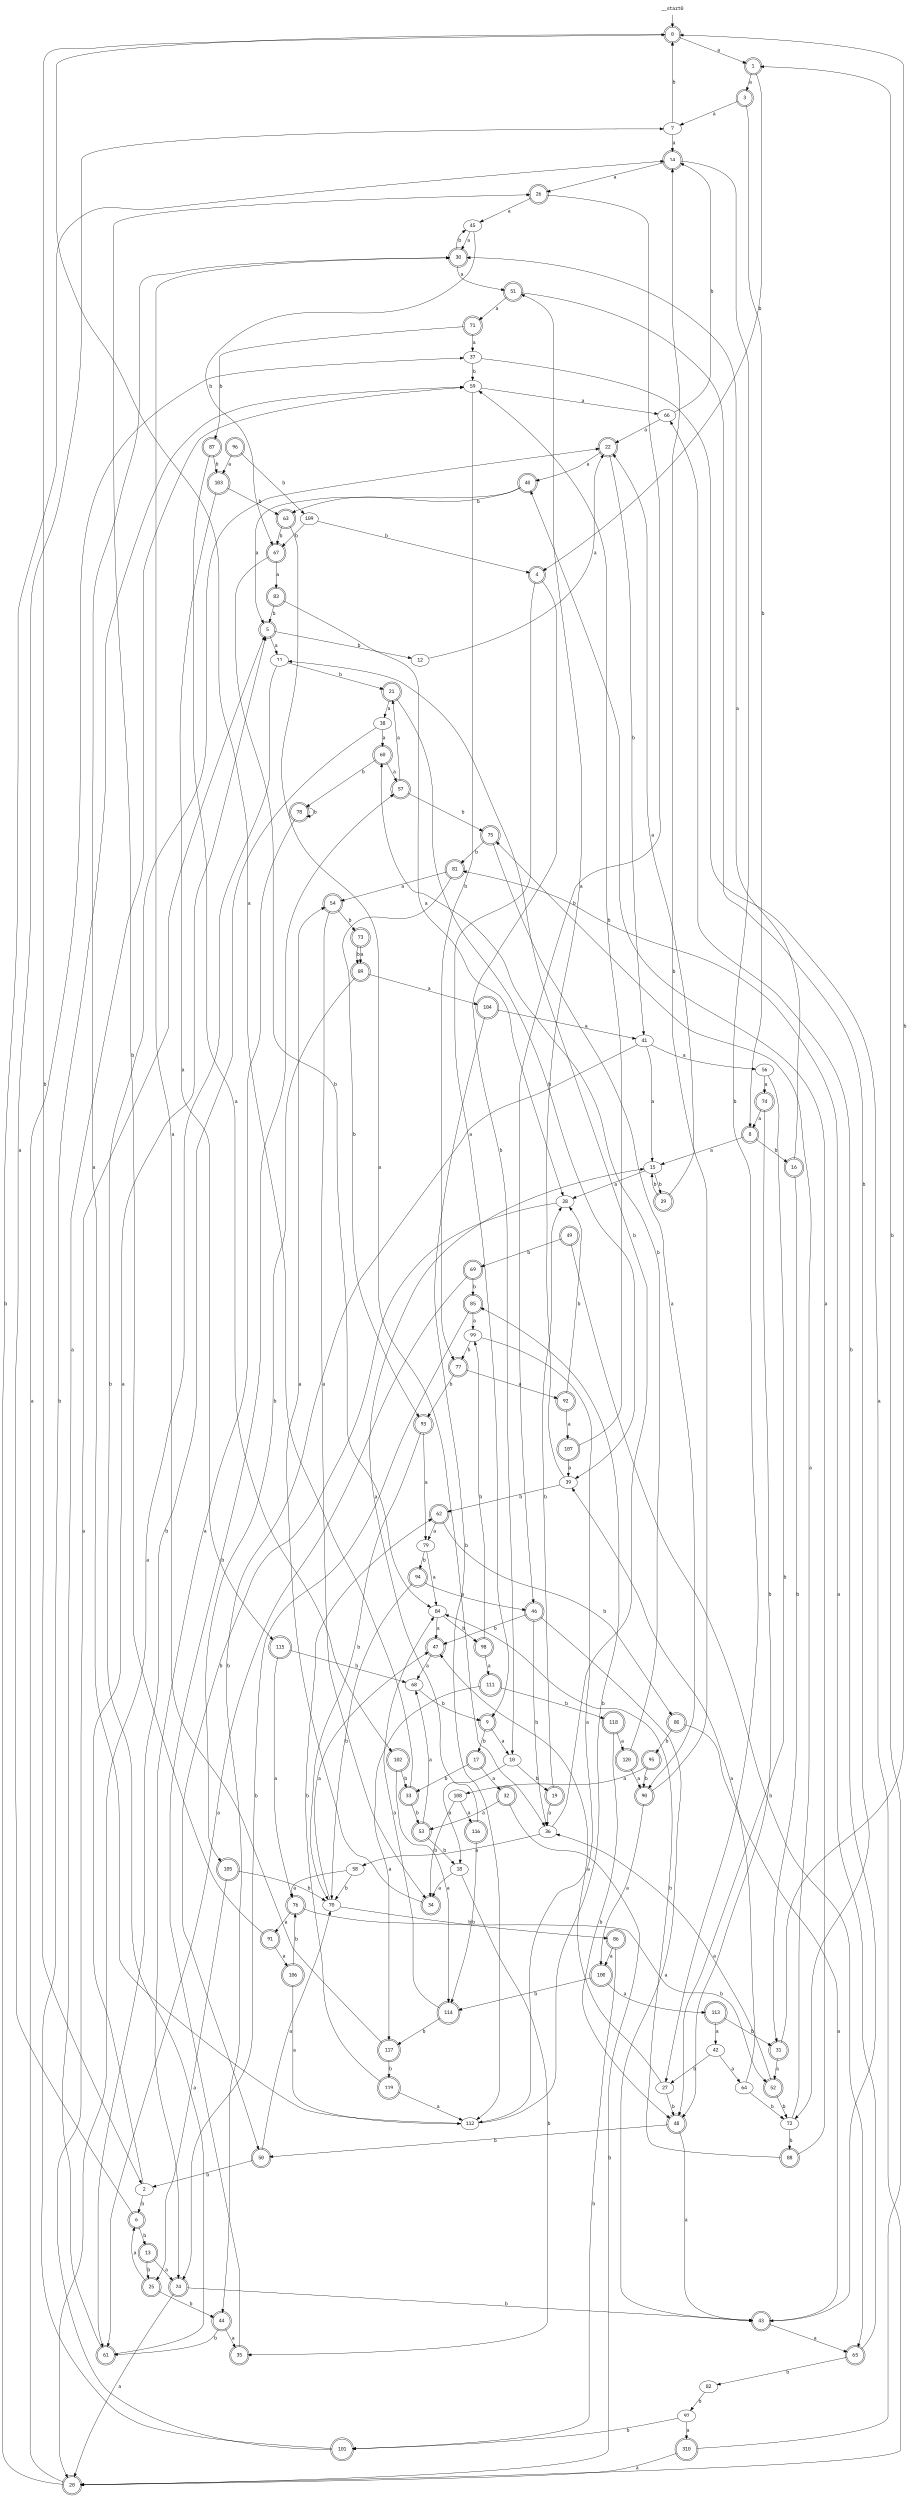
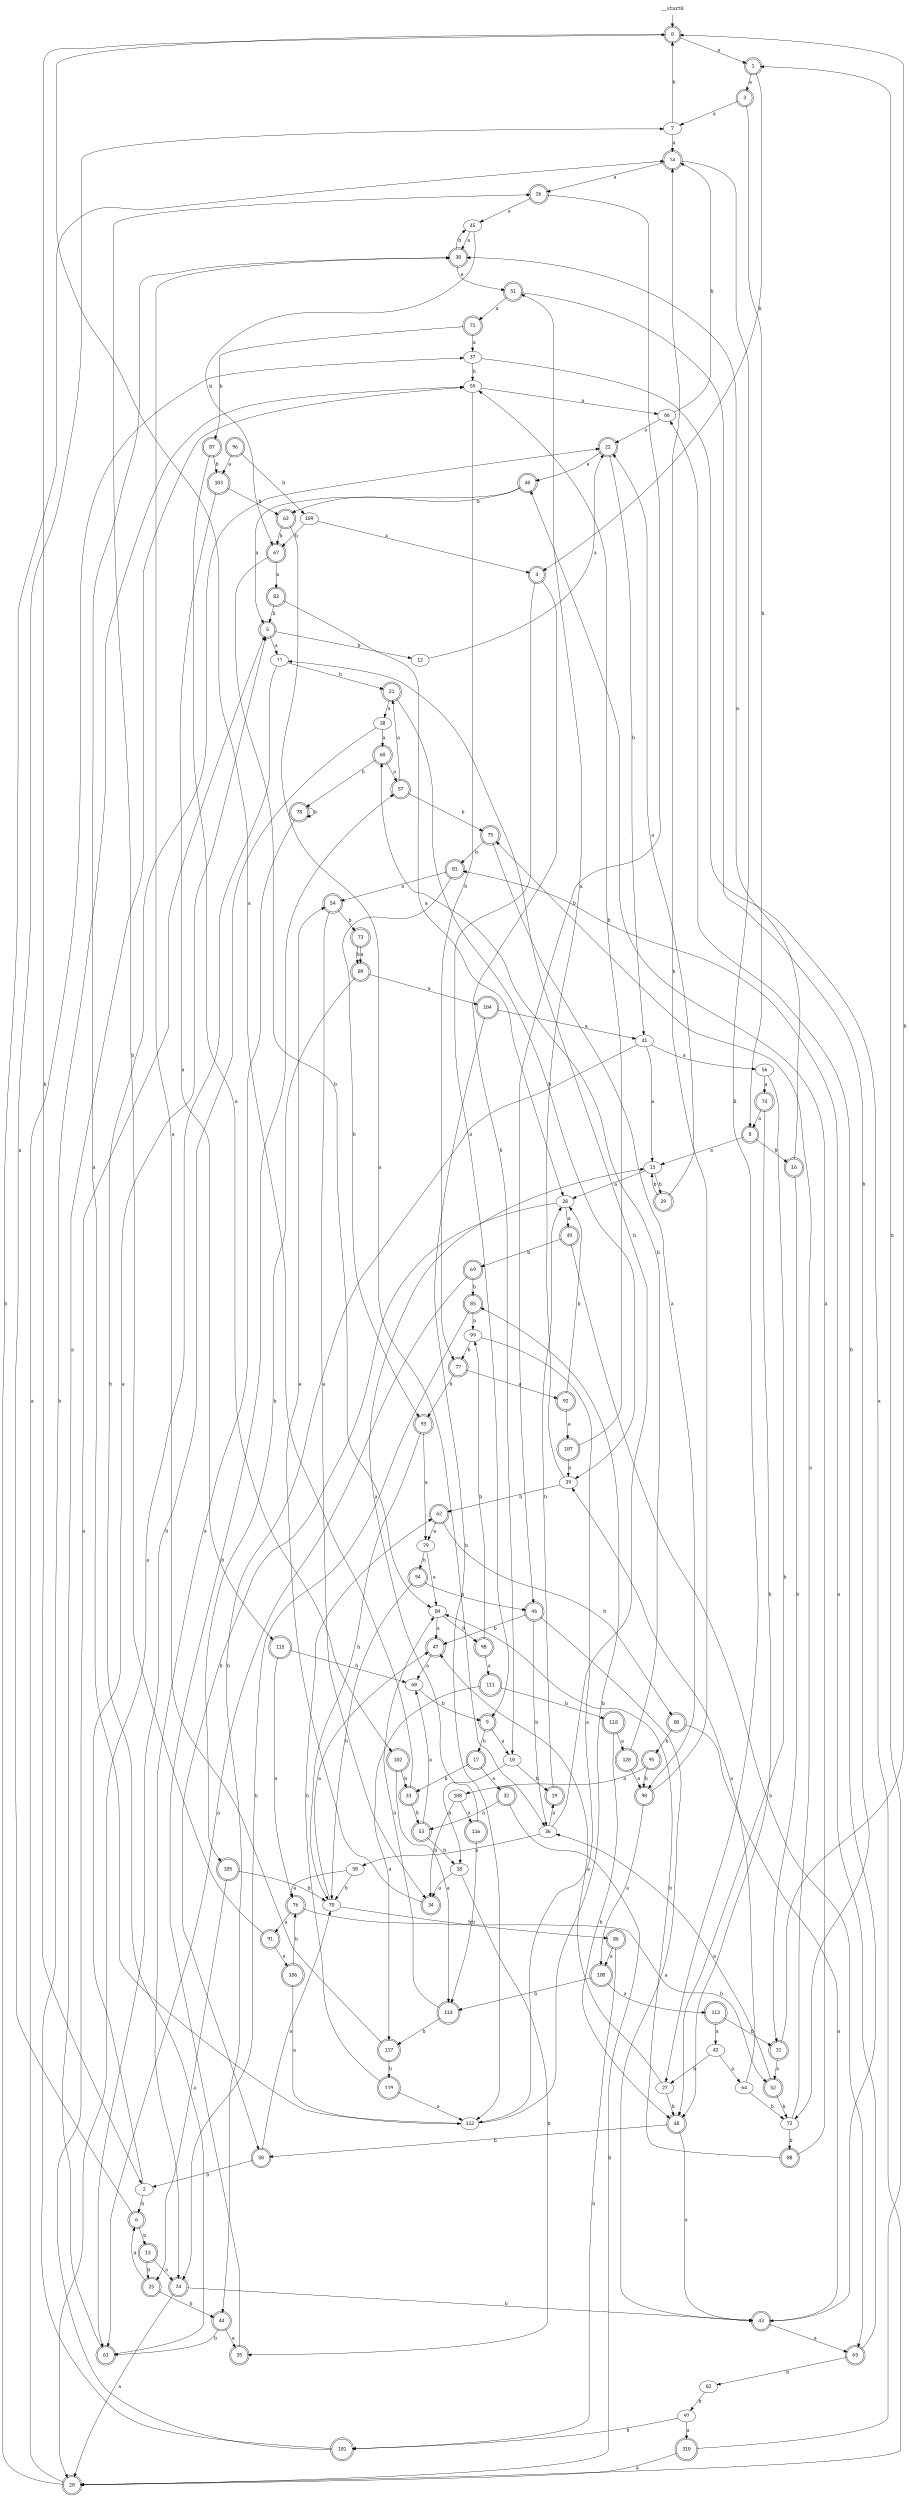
(386, 536) -> (386, 536)
none -> (567, 1216)
(548, 1813) -> (551, 1817)
